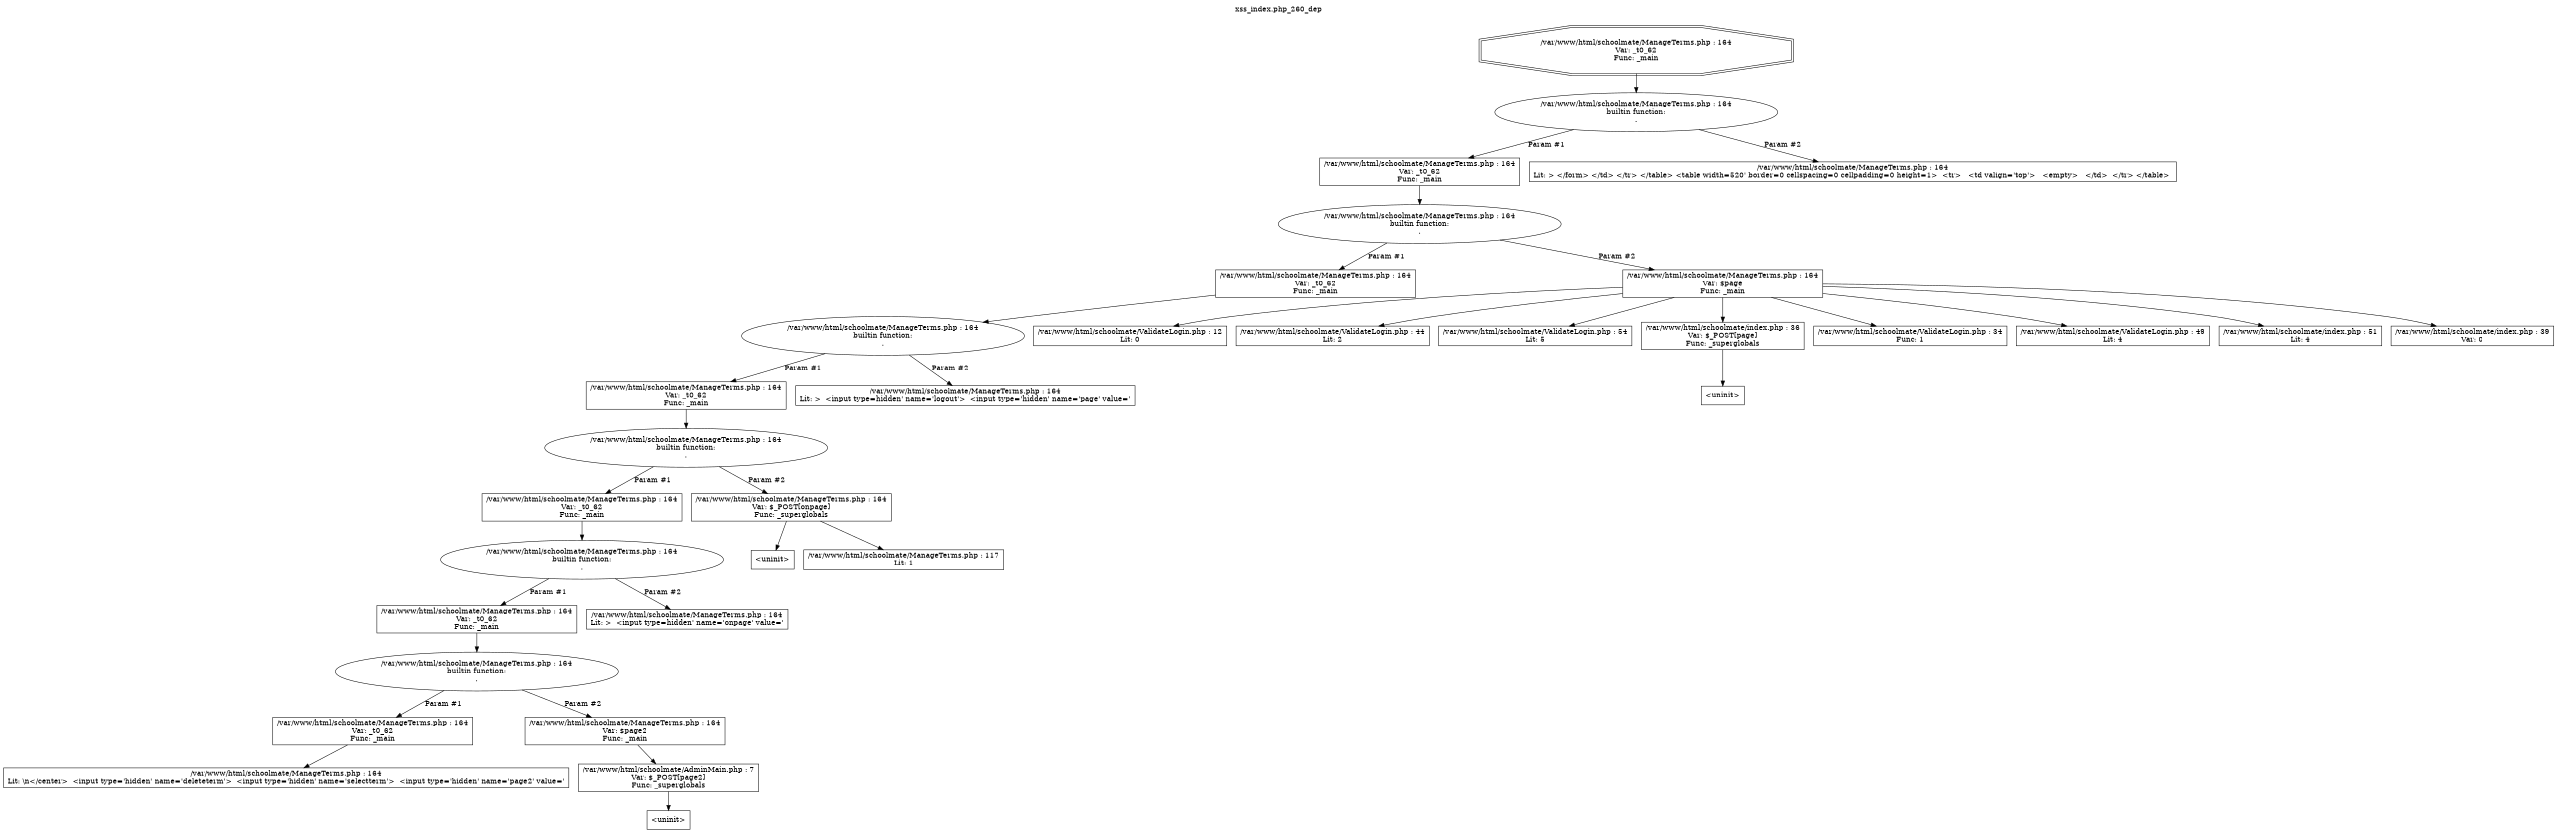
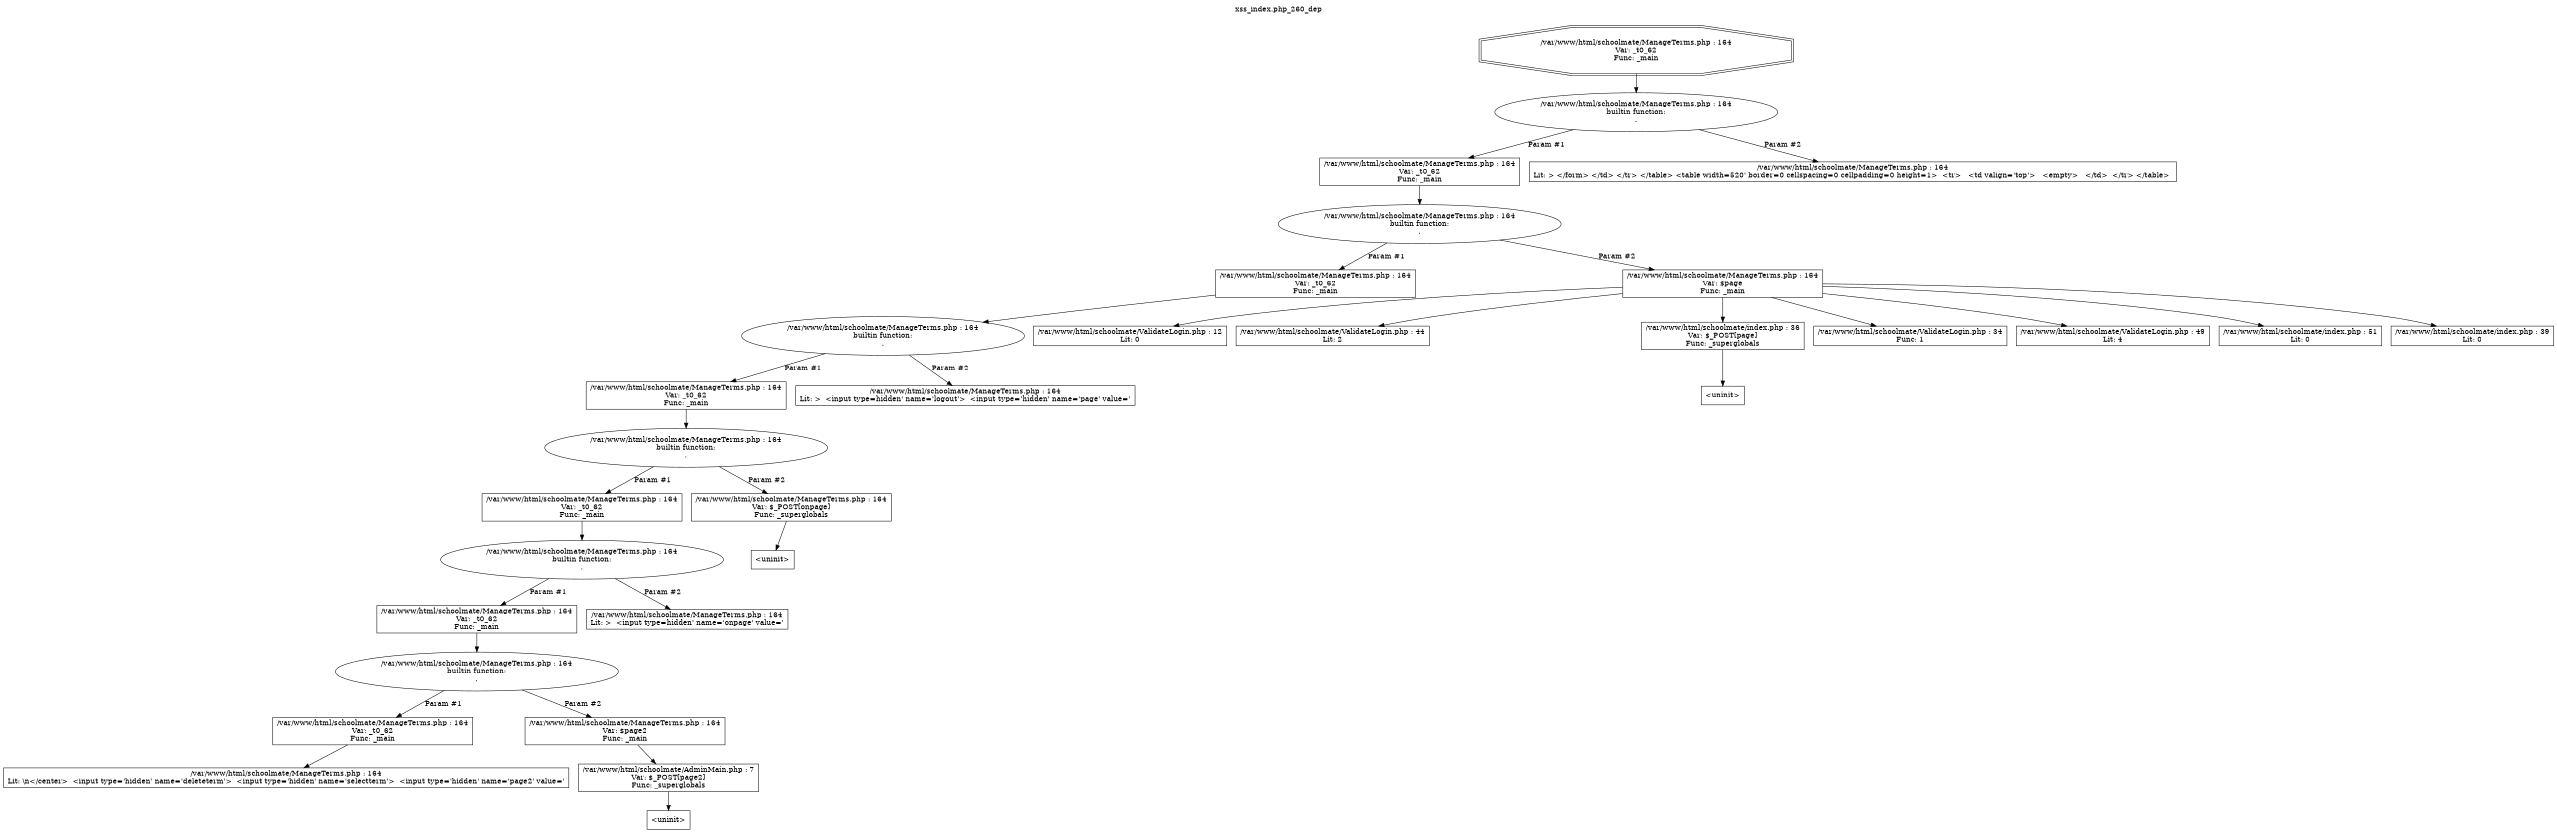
(1535, 336) -> none
(2300, 336) -> (2300, 336)
(2472, 336) -> (2472, 336)
(904, 560) -> none
